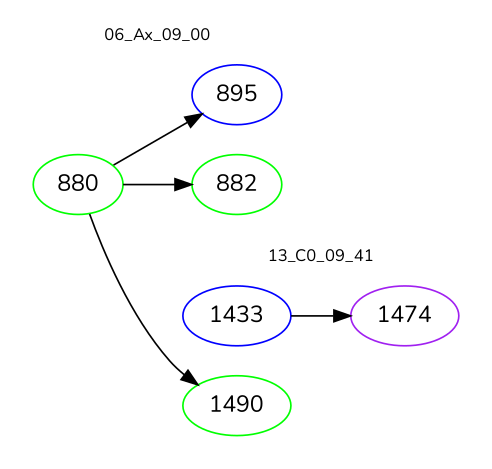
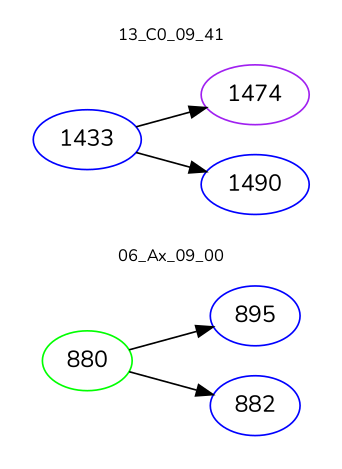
(237, 185) -> (255, 406)
(128, 300) -> (163, 160)
(237, 406) -> (255, 185)
